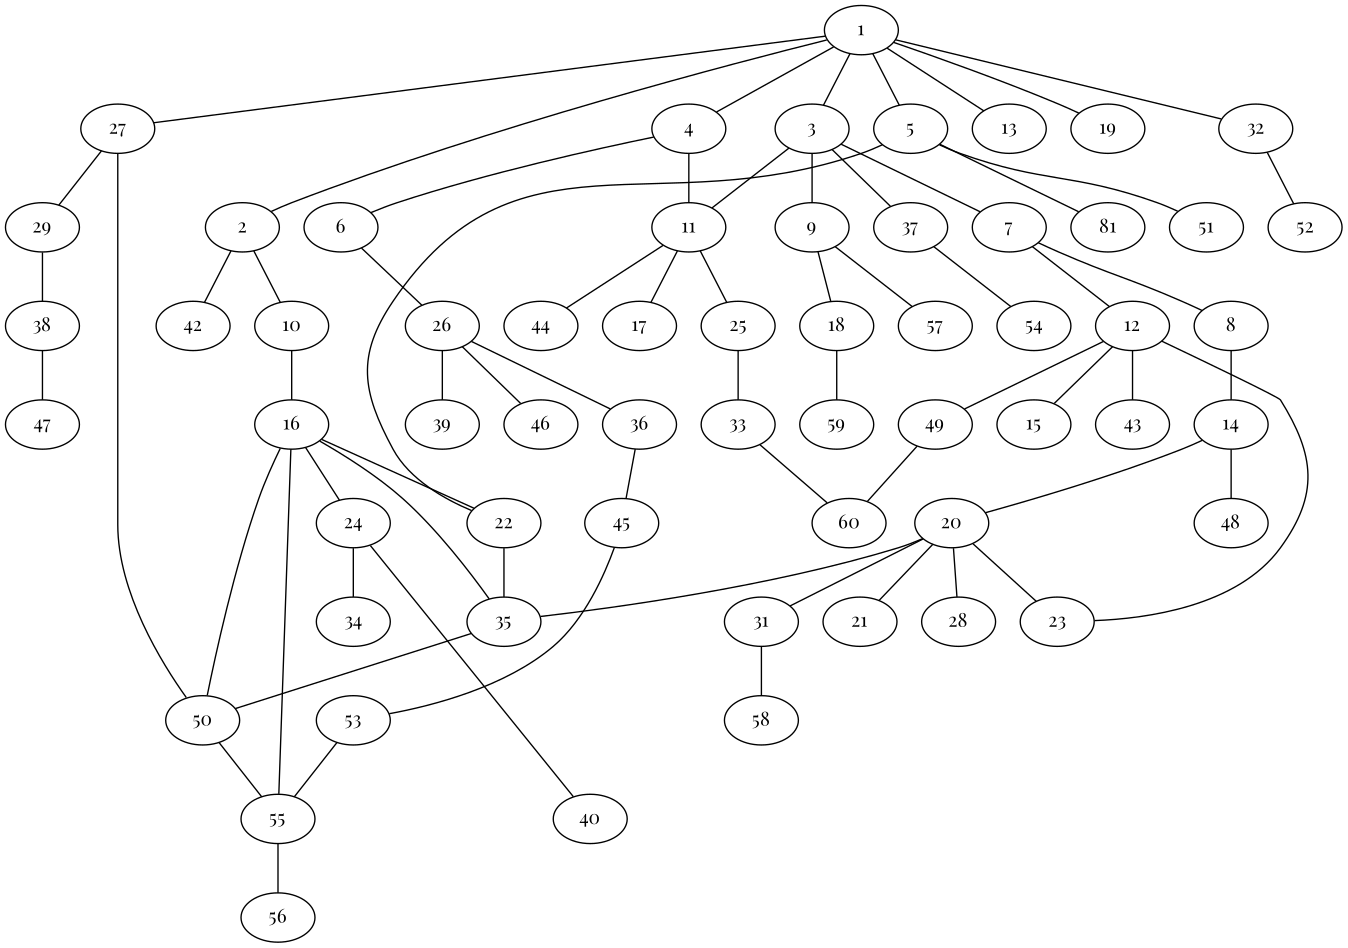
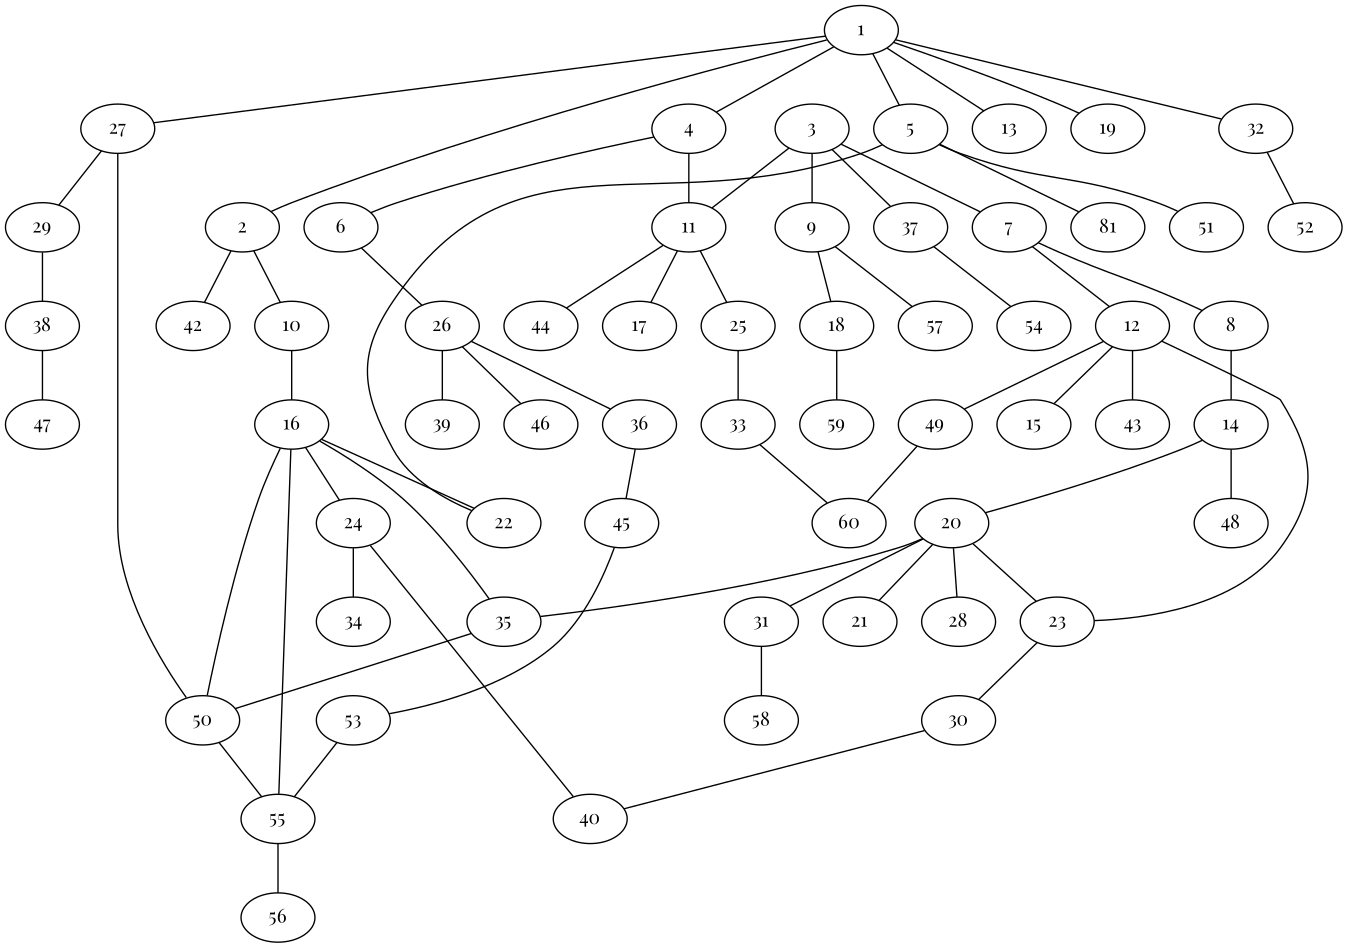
(837, 79) -> none
(504, 573) -> none
none -> (959, 720)
